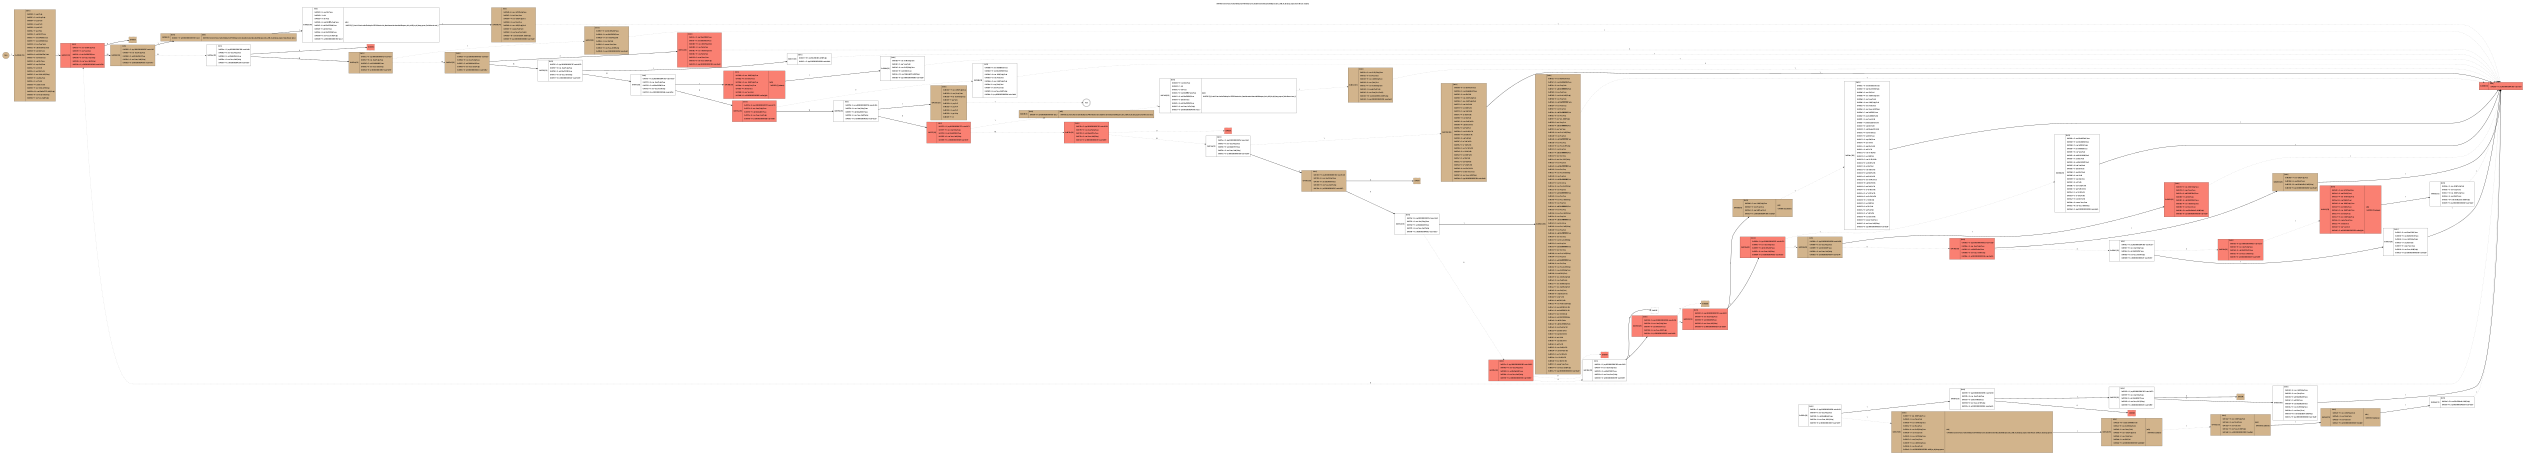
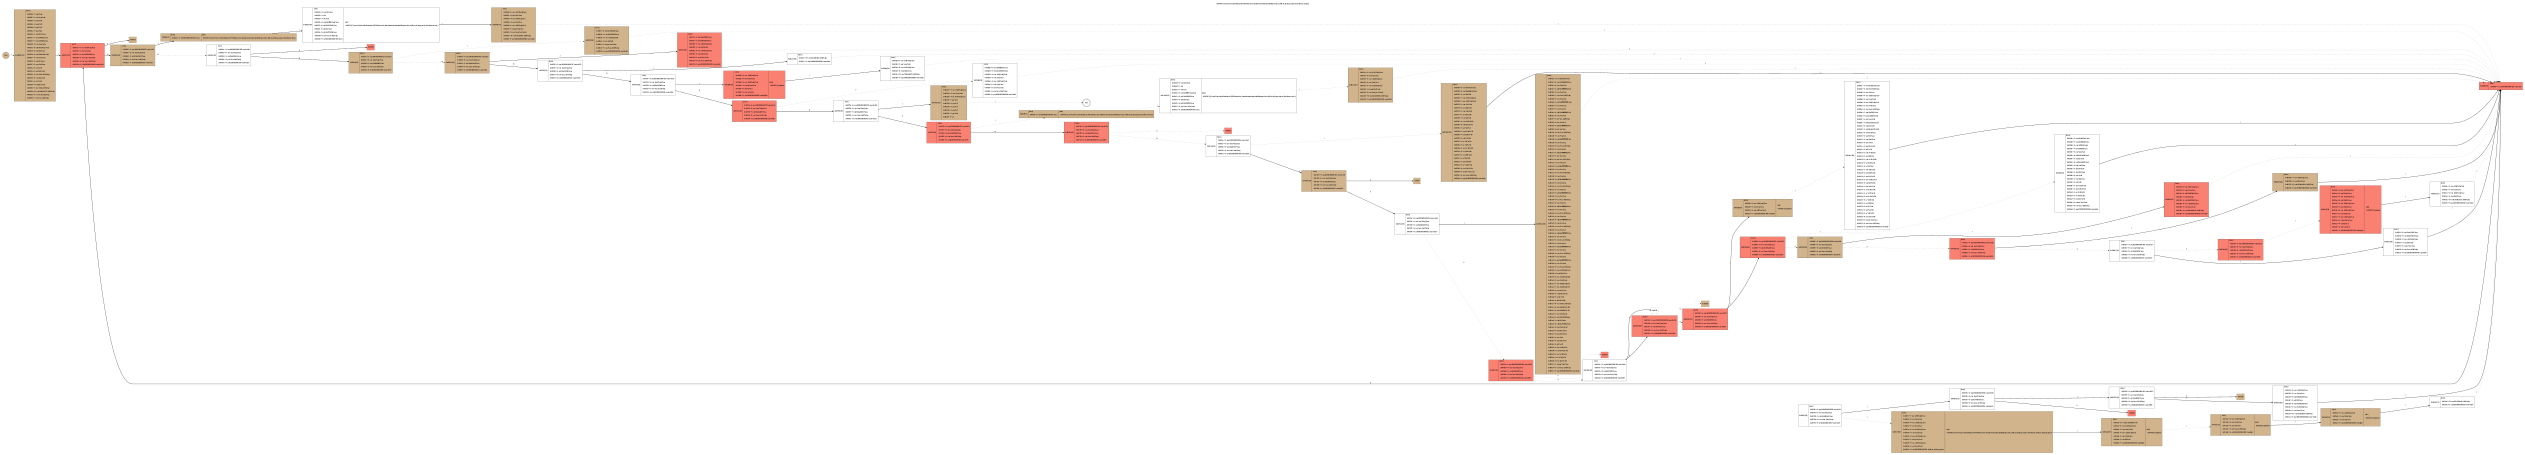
(1017, 133) -> (1017, 133)
(1282, 384) -> (1282, 384)
